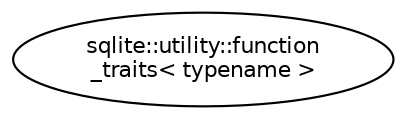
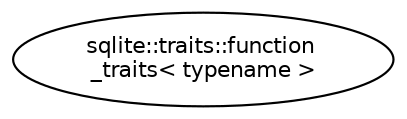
(203, 60) -> (203, 60)
